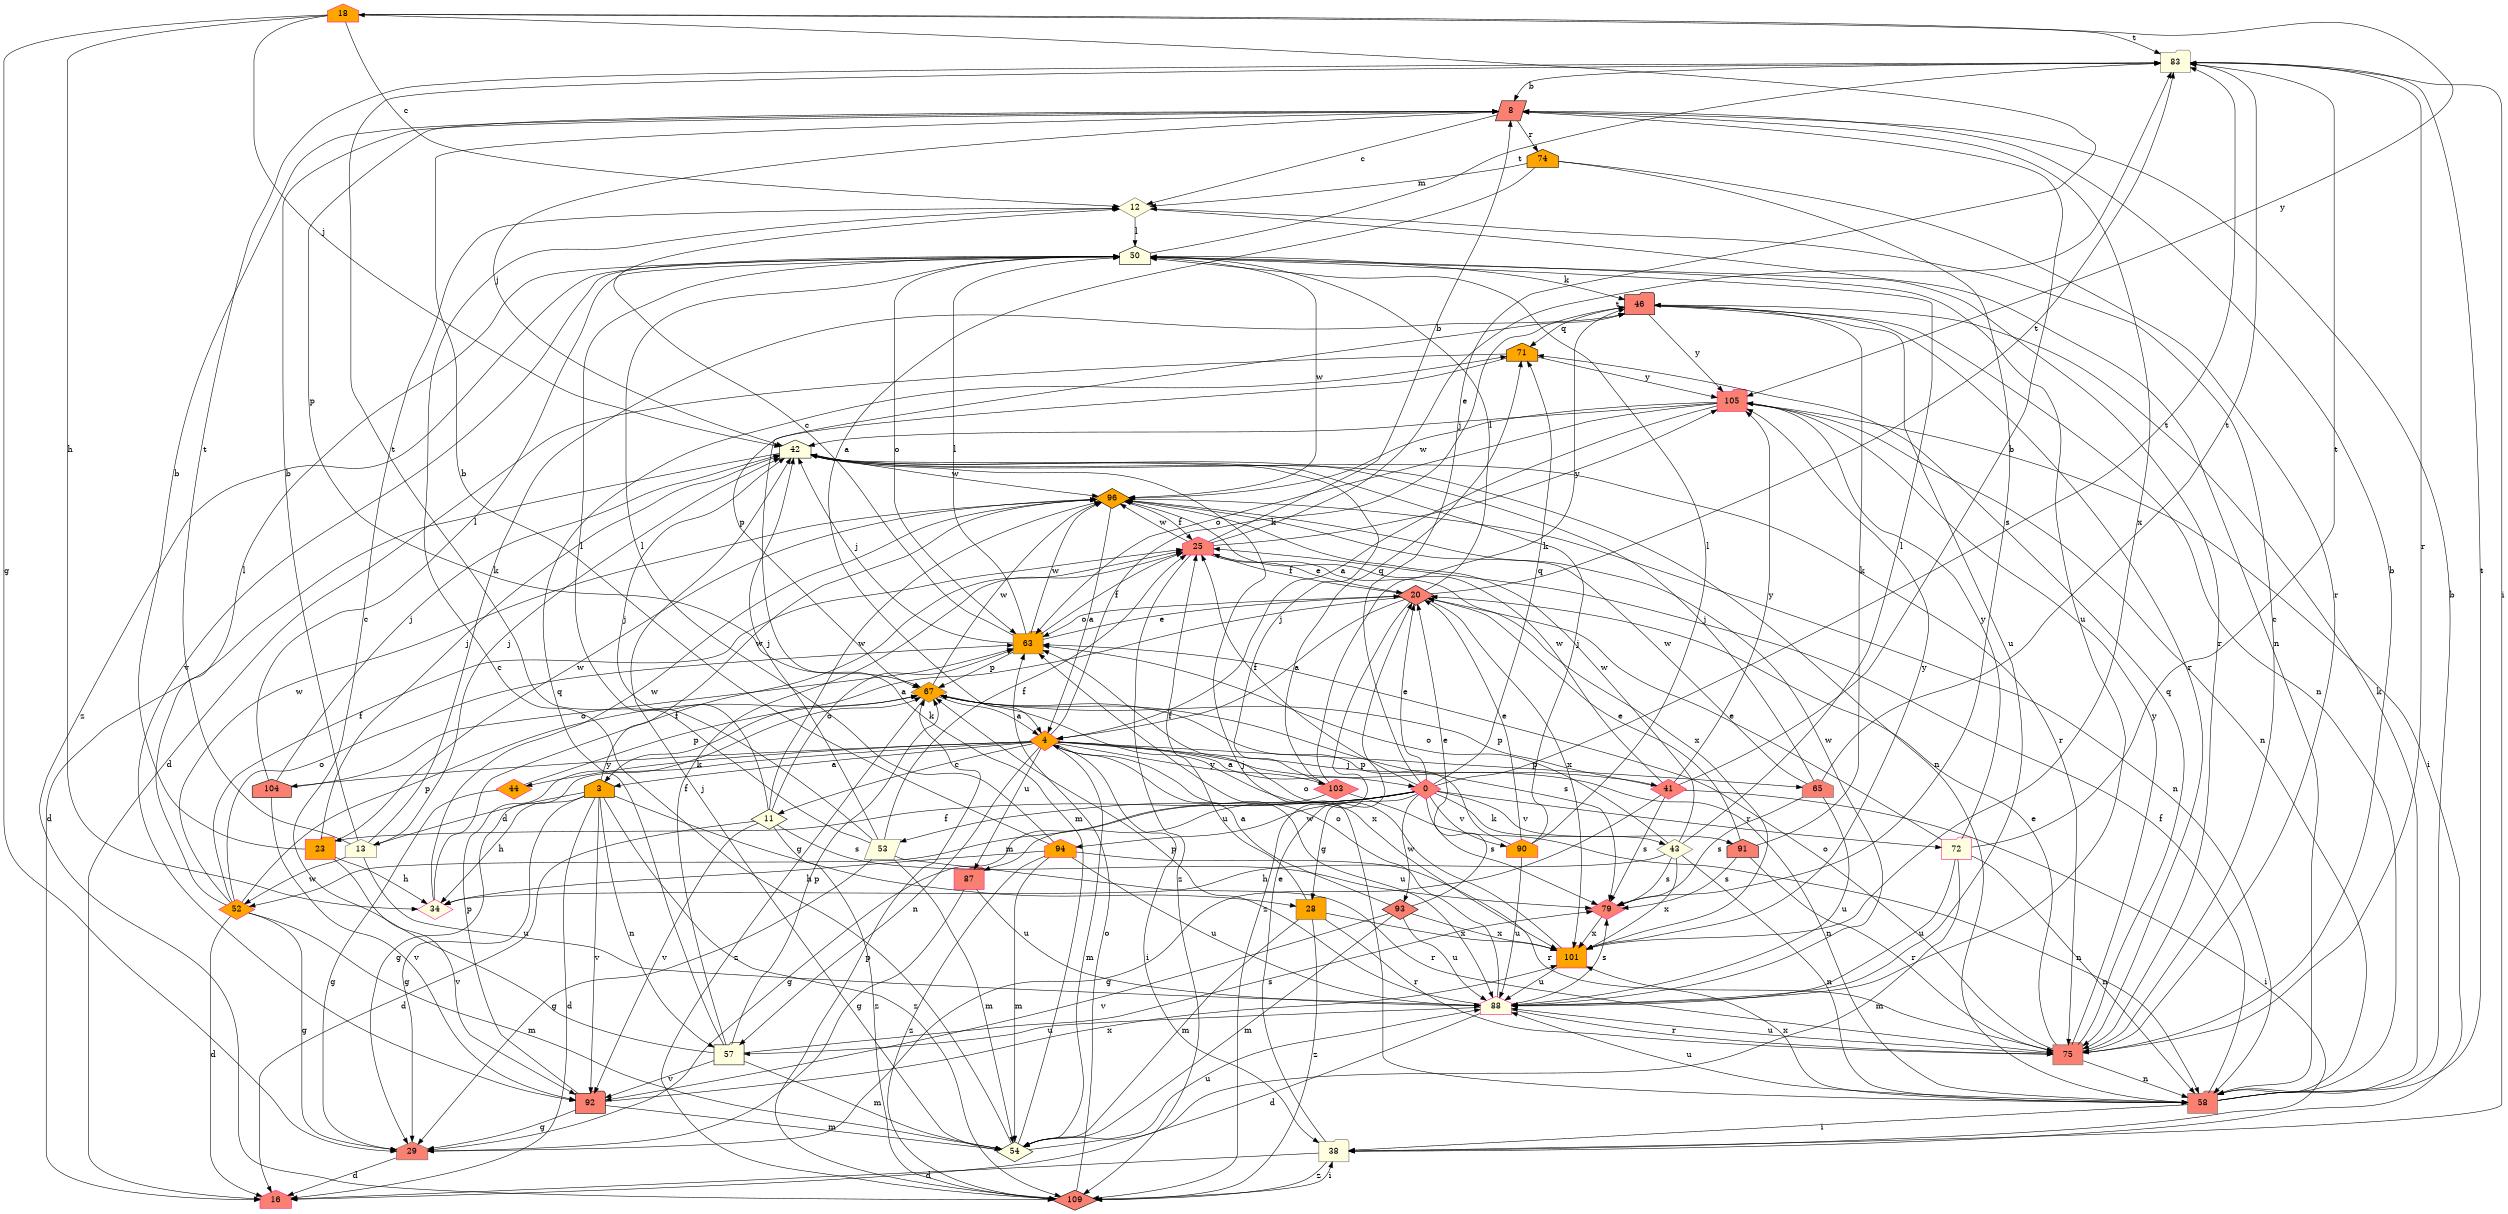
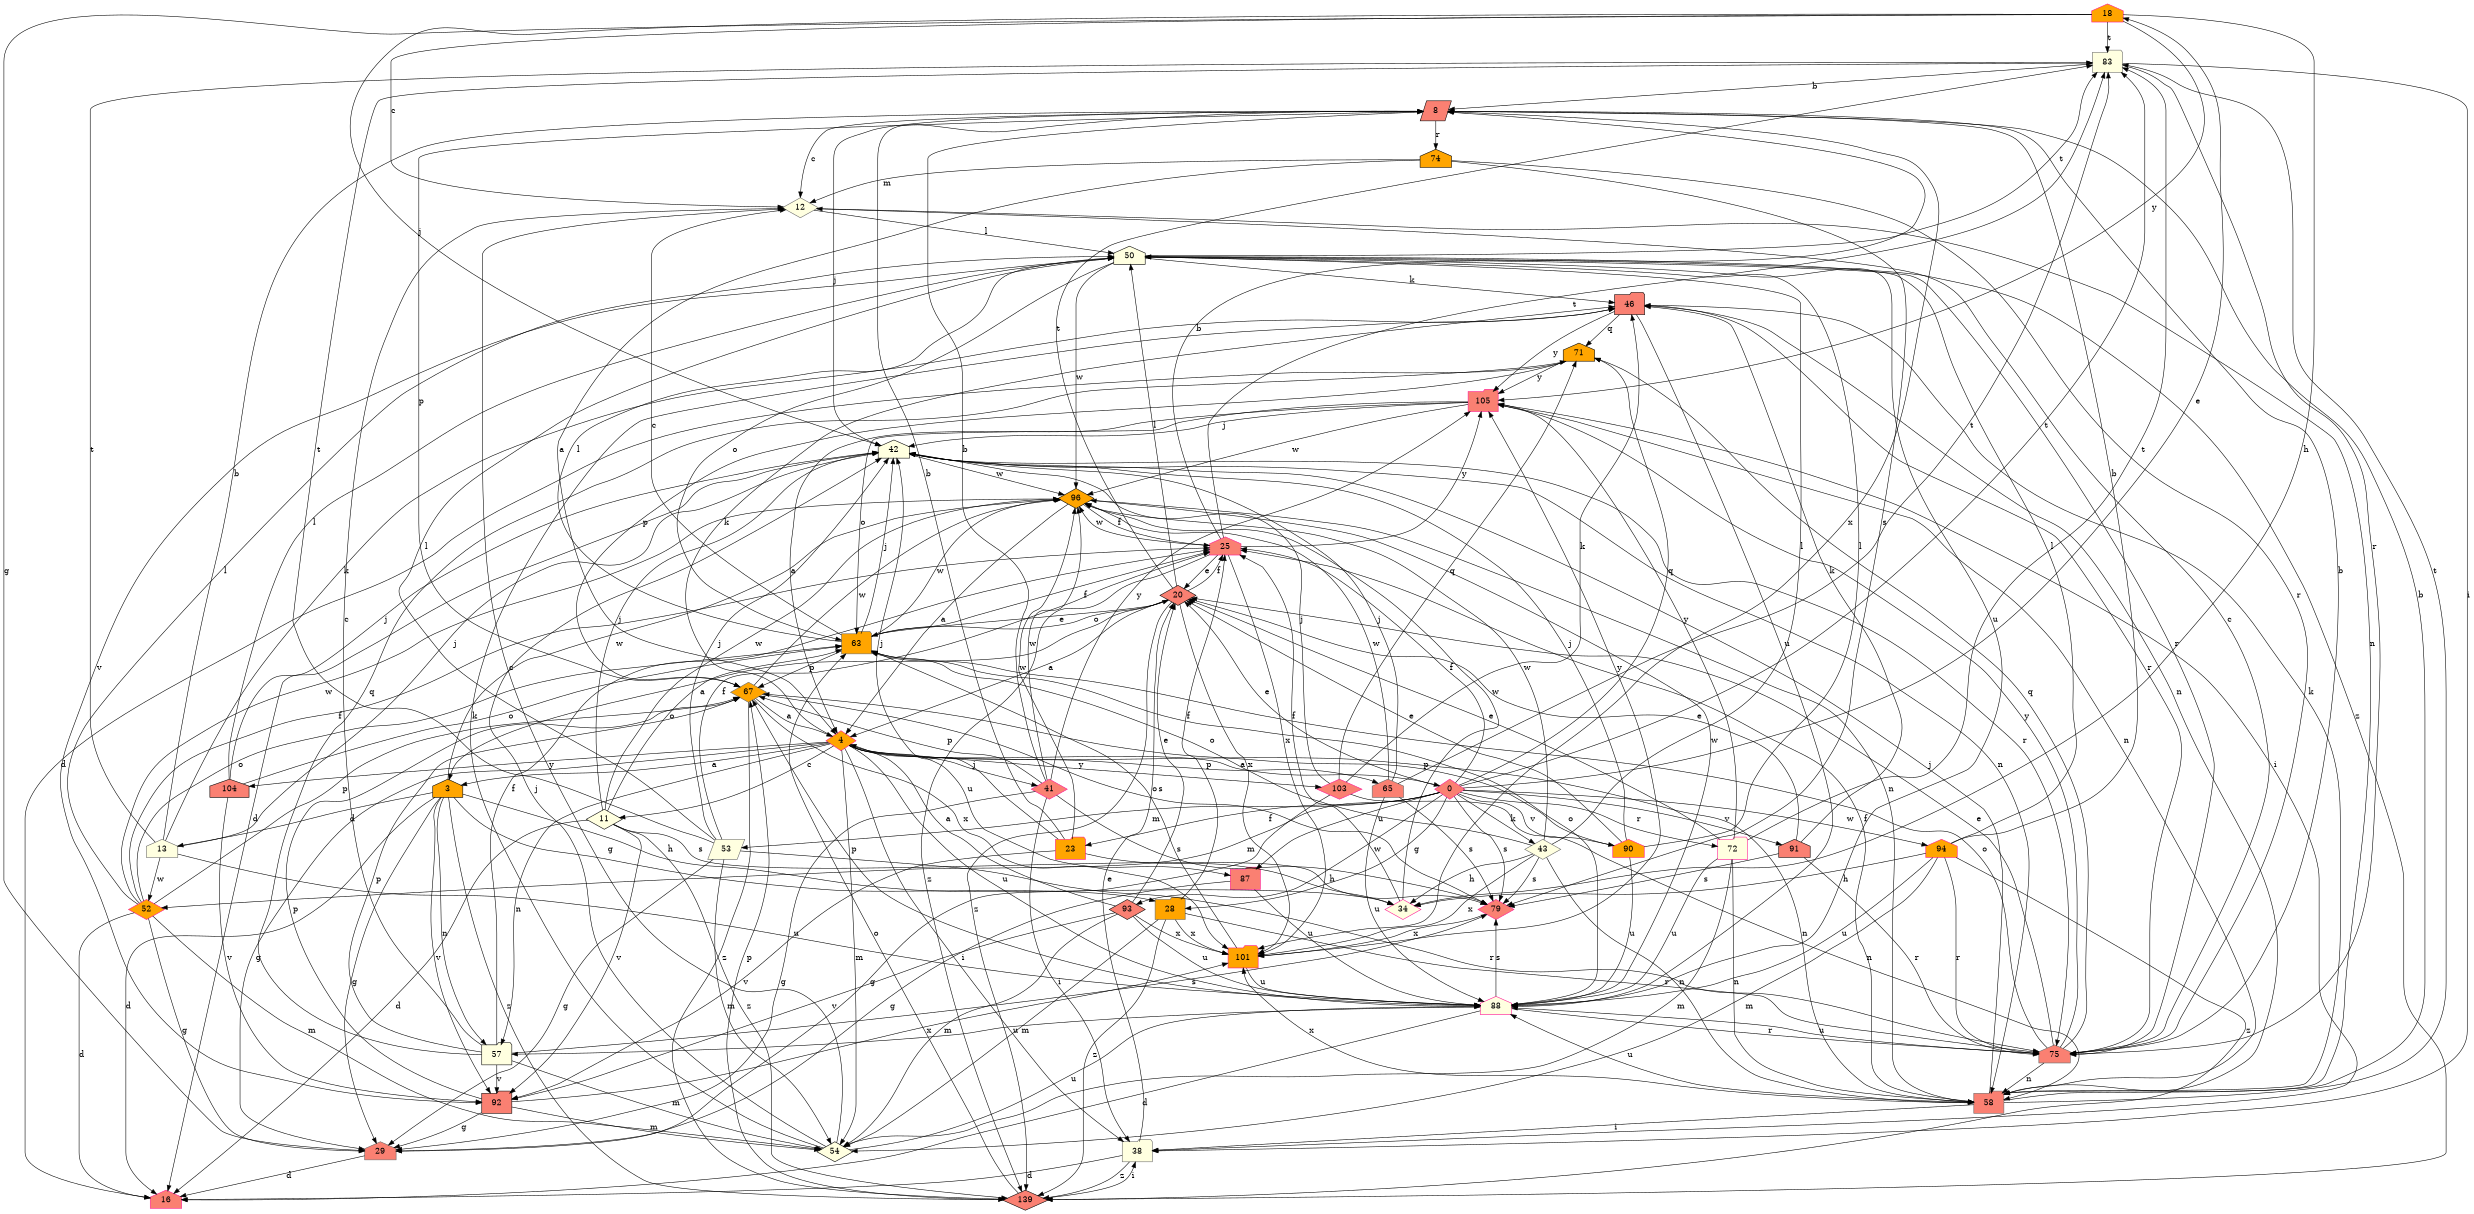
(514, 789) -> none
(2068, 1055) -> (2055, 1055)
(1075, 1200) -> (1025, 1200)
